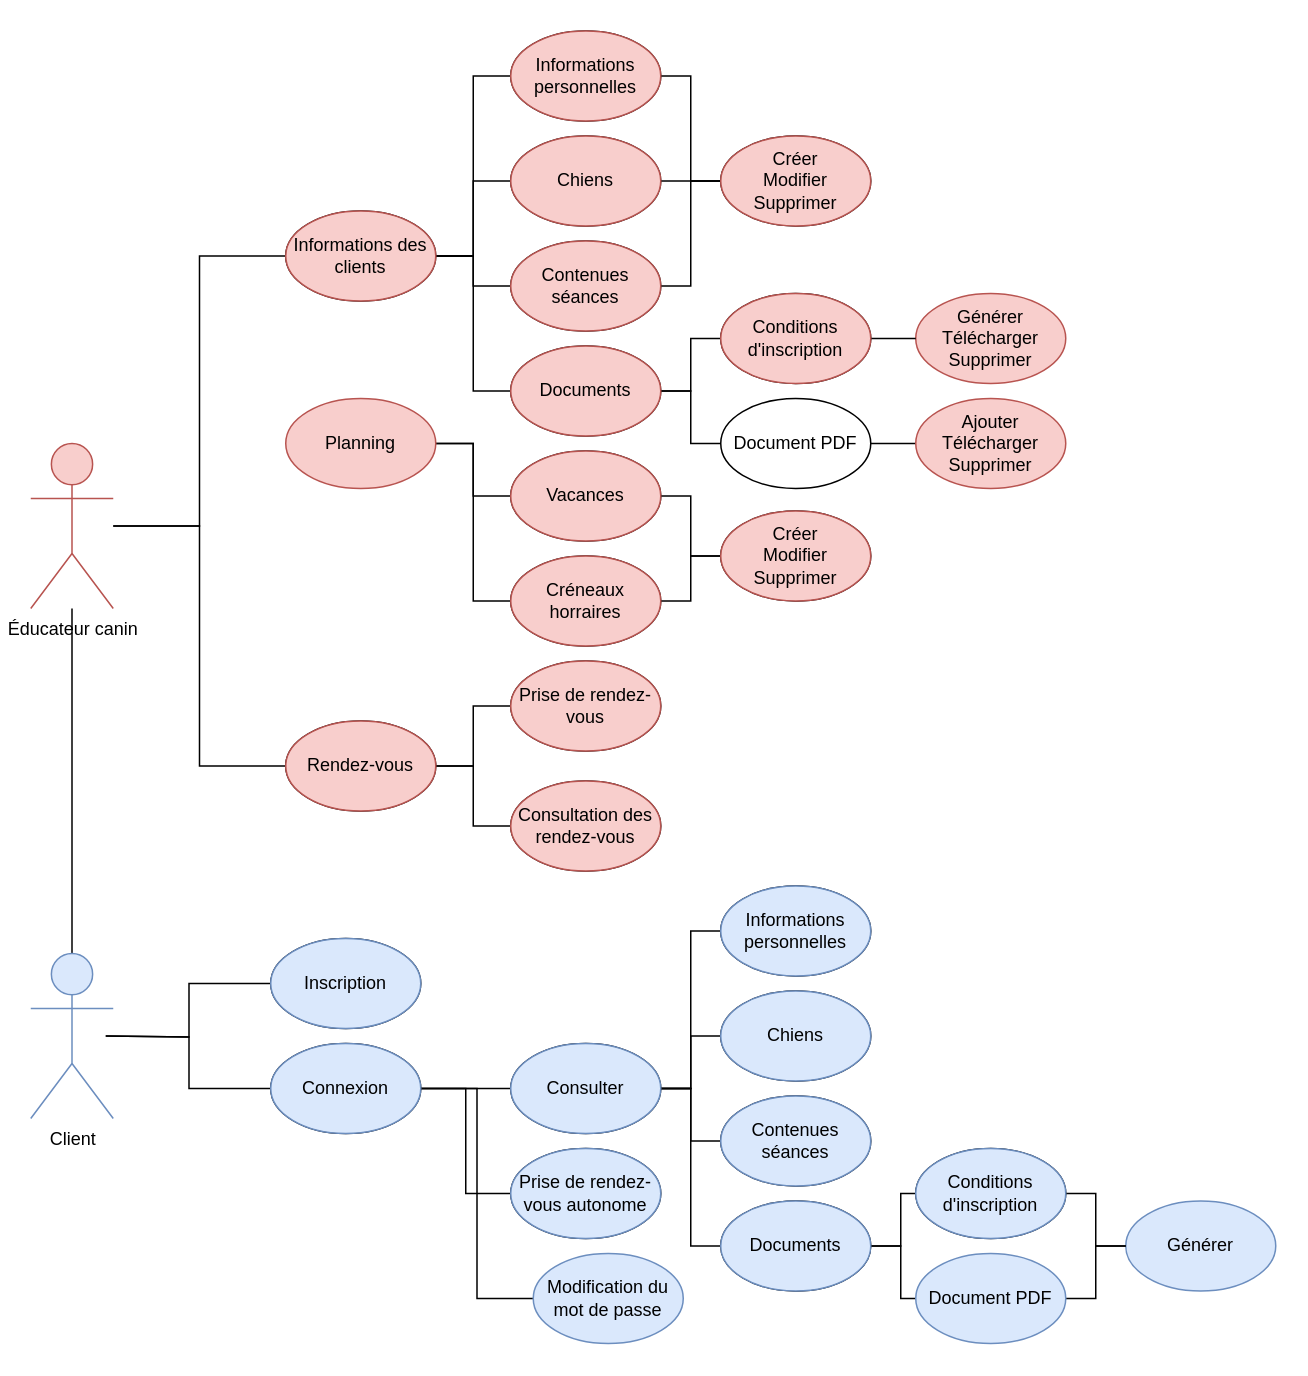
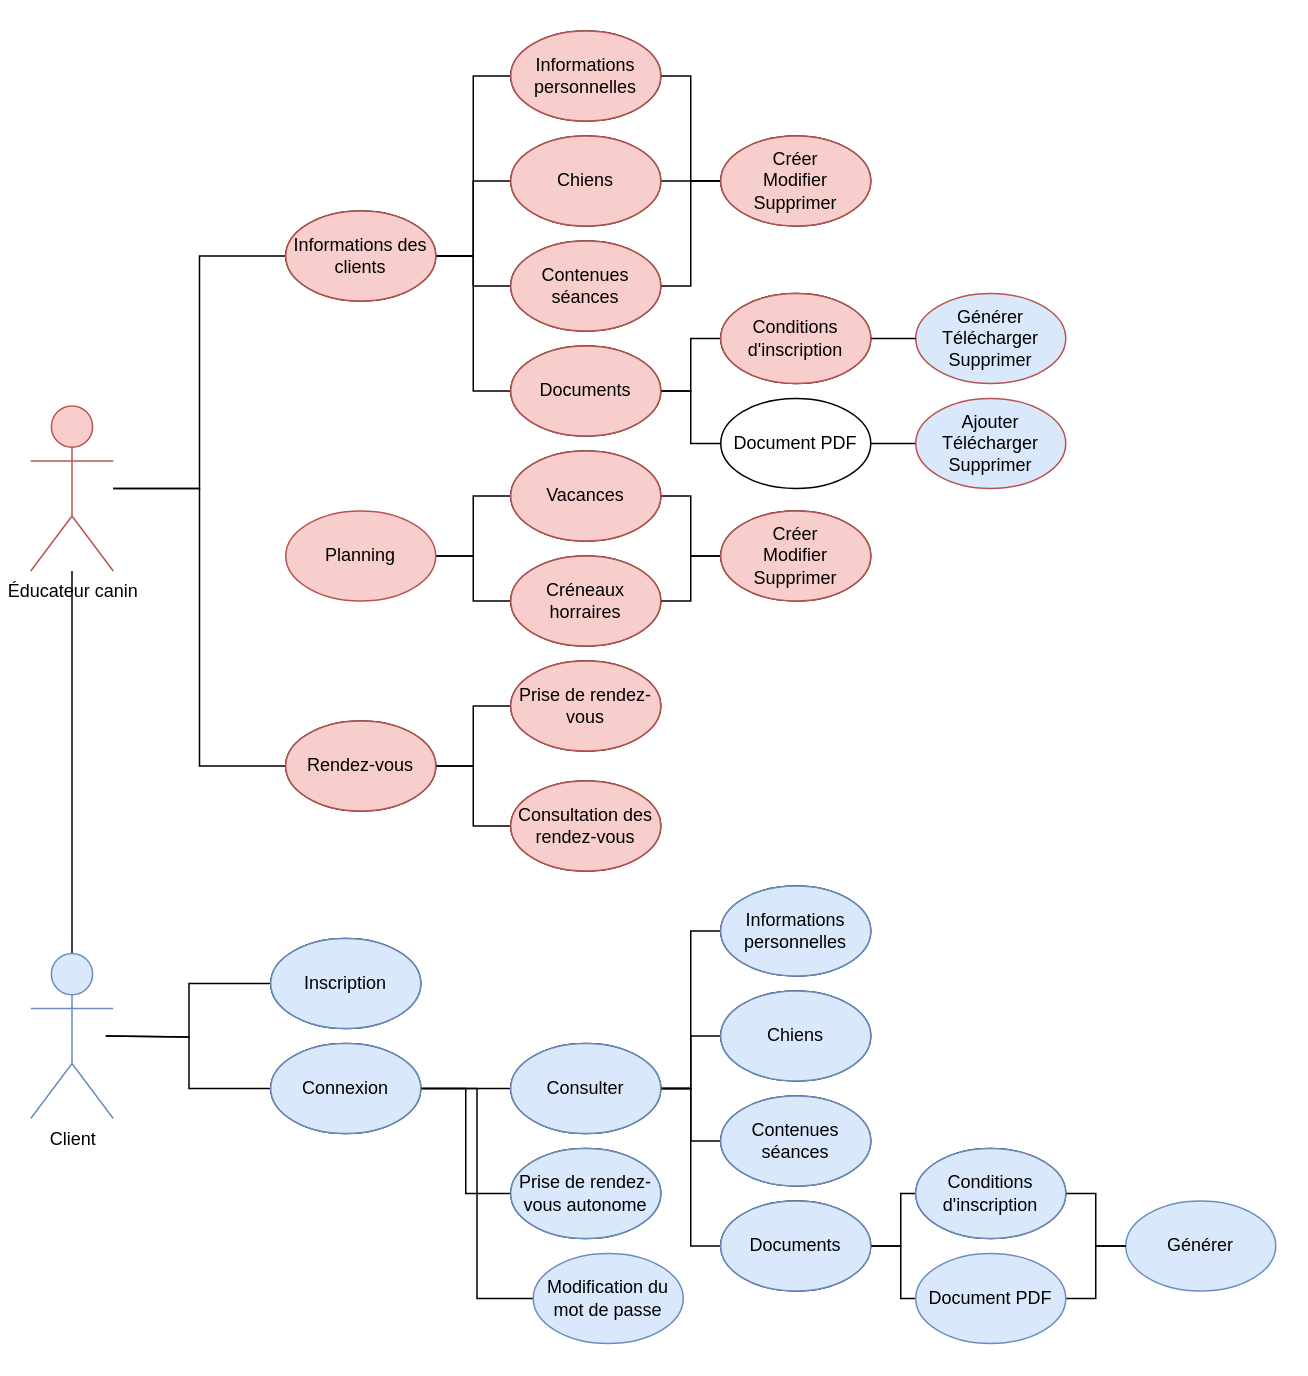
(991, 338) -> (991, 338)
(361, 443) -> (361, 556)
(991, 443) -> (991, 443)
(72, 526) -> (72, 488)
